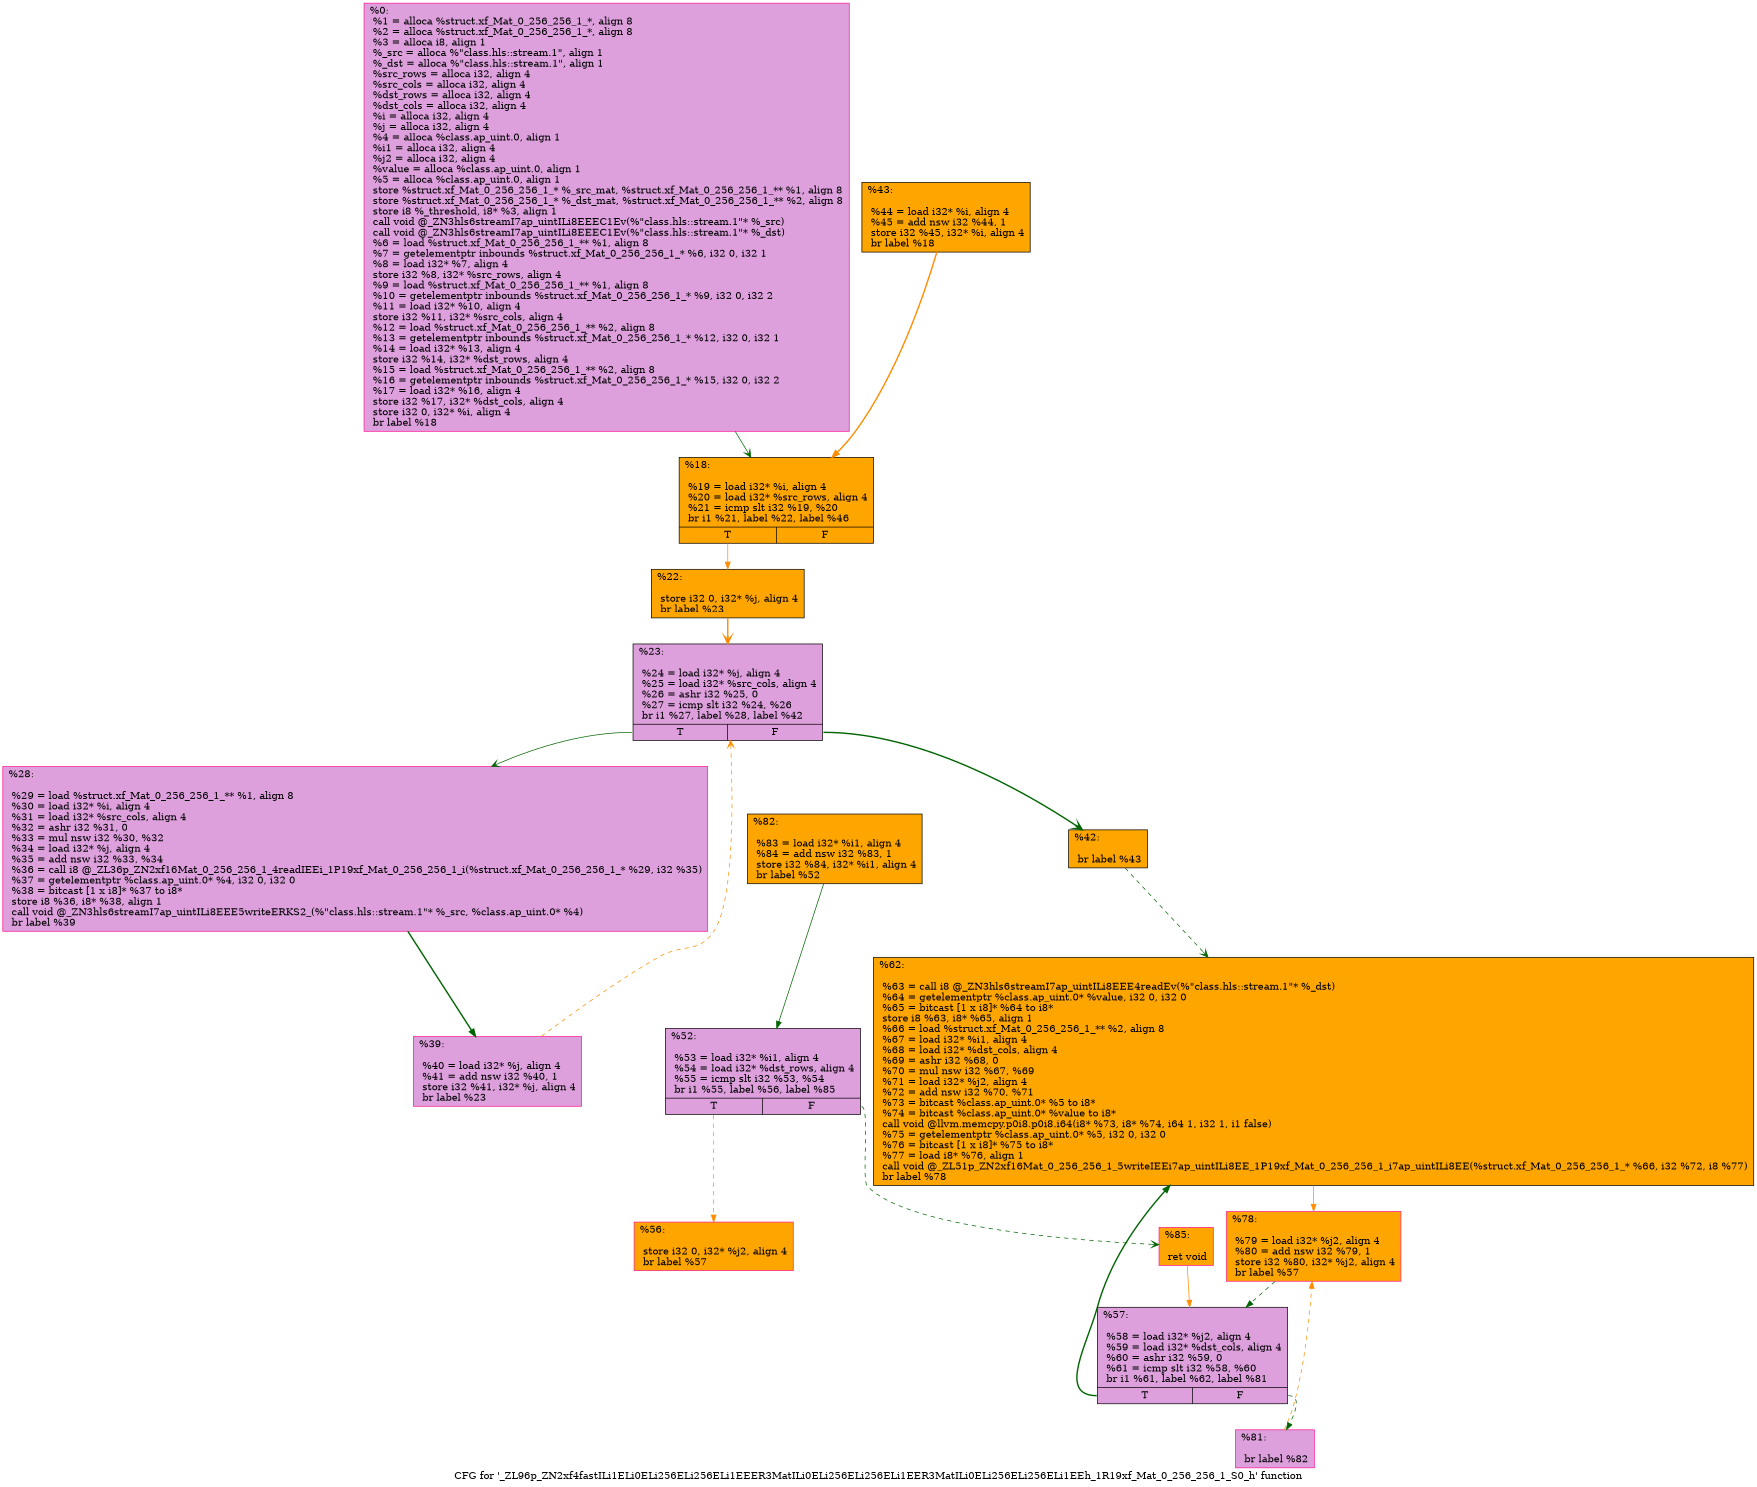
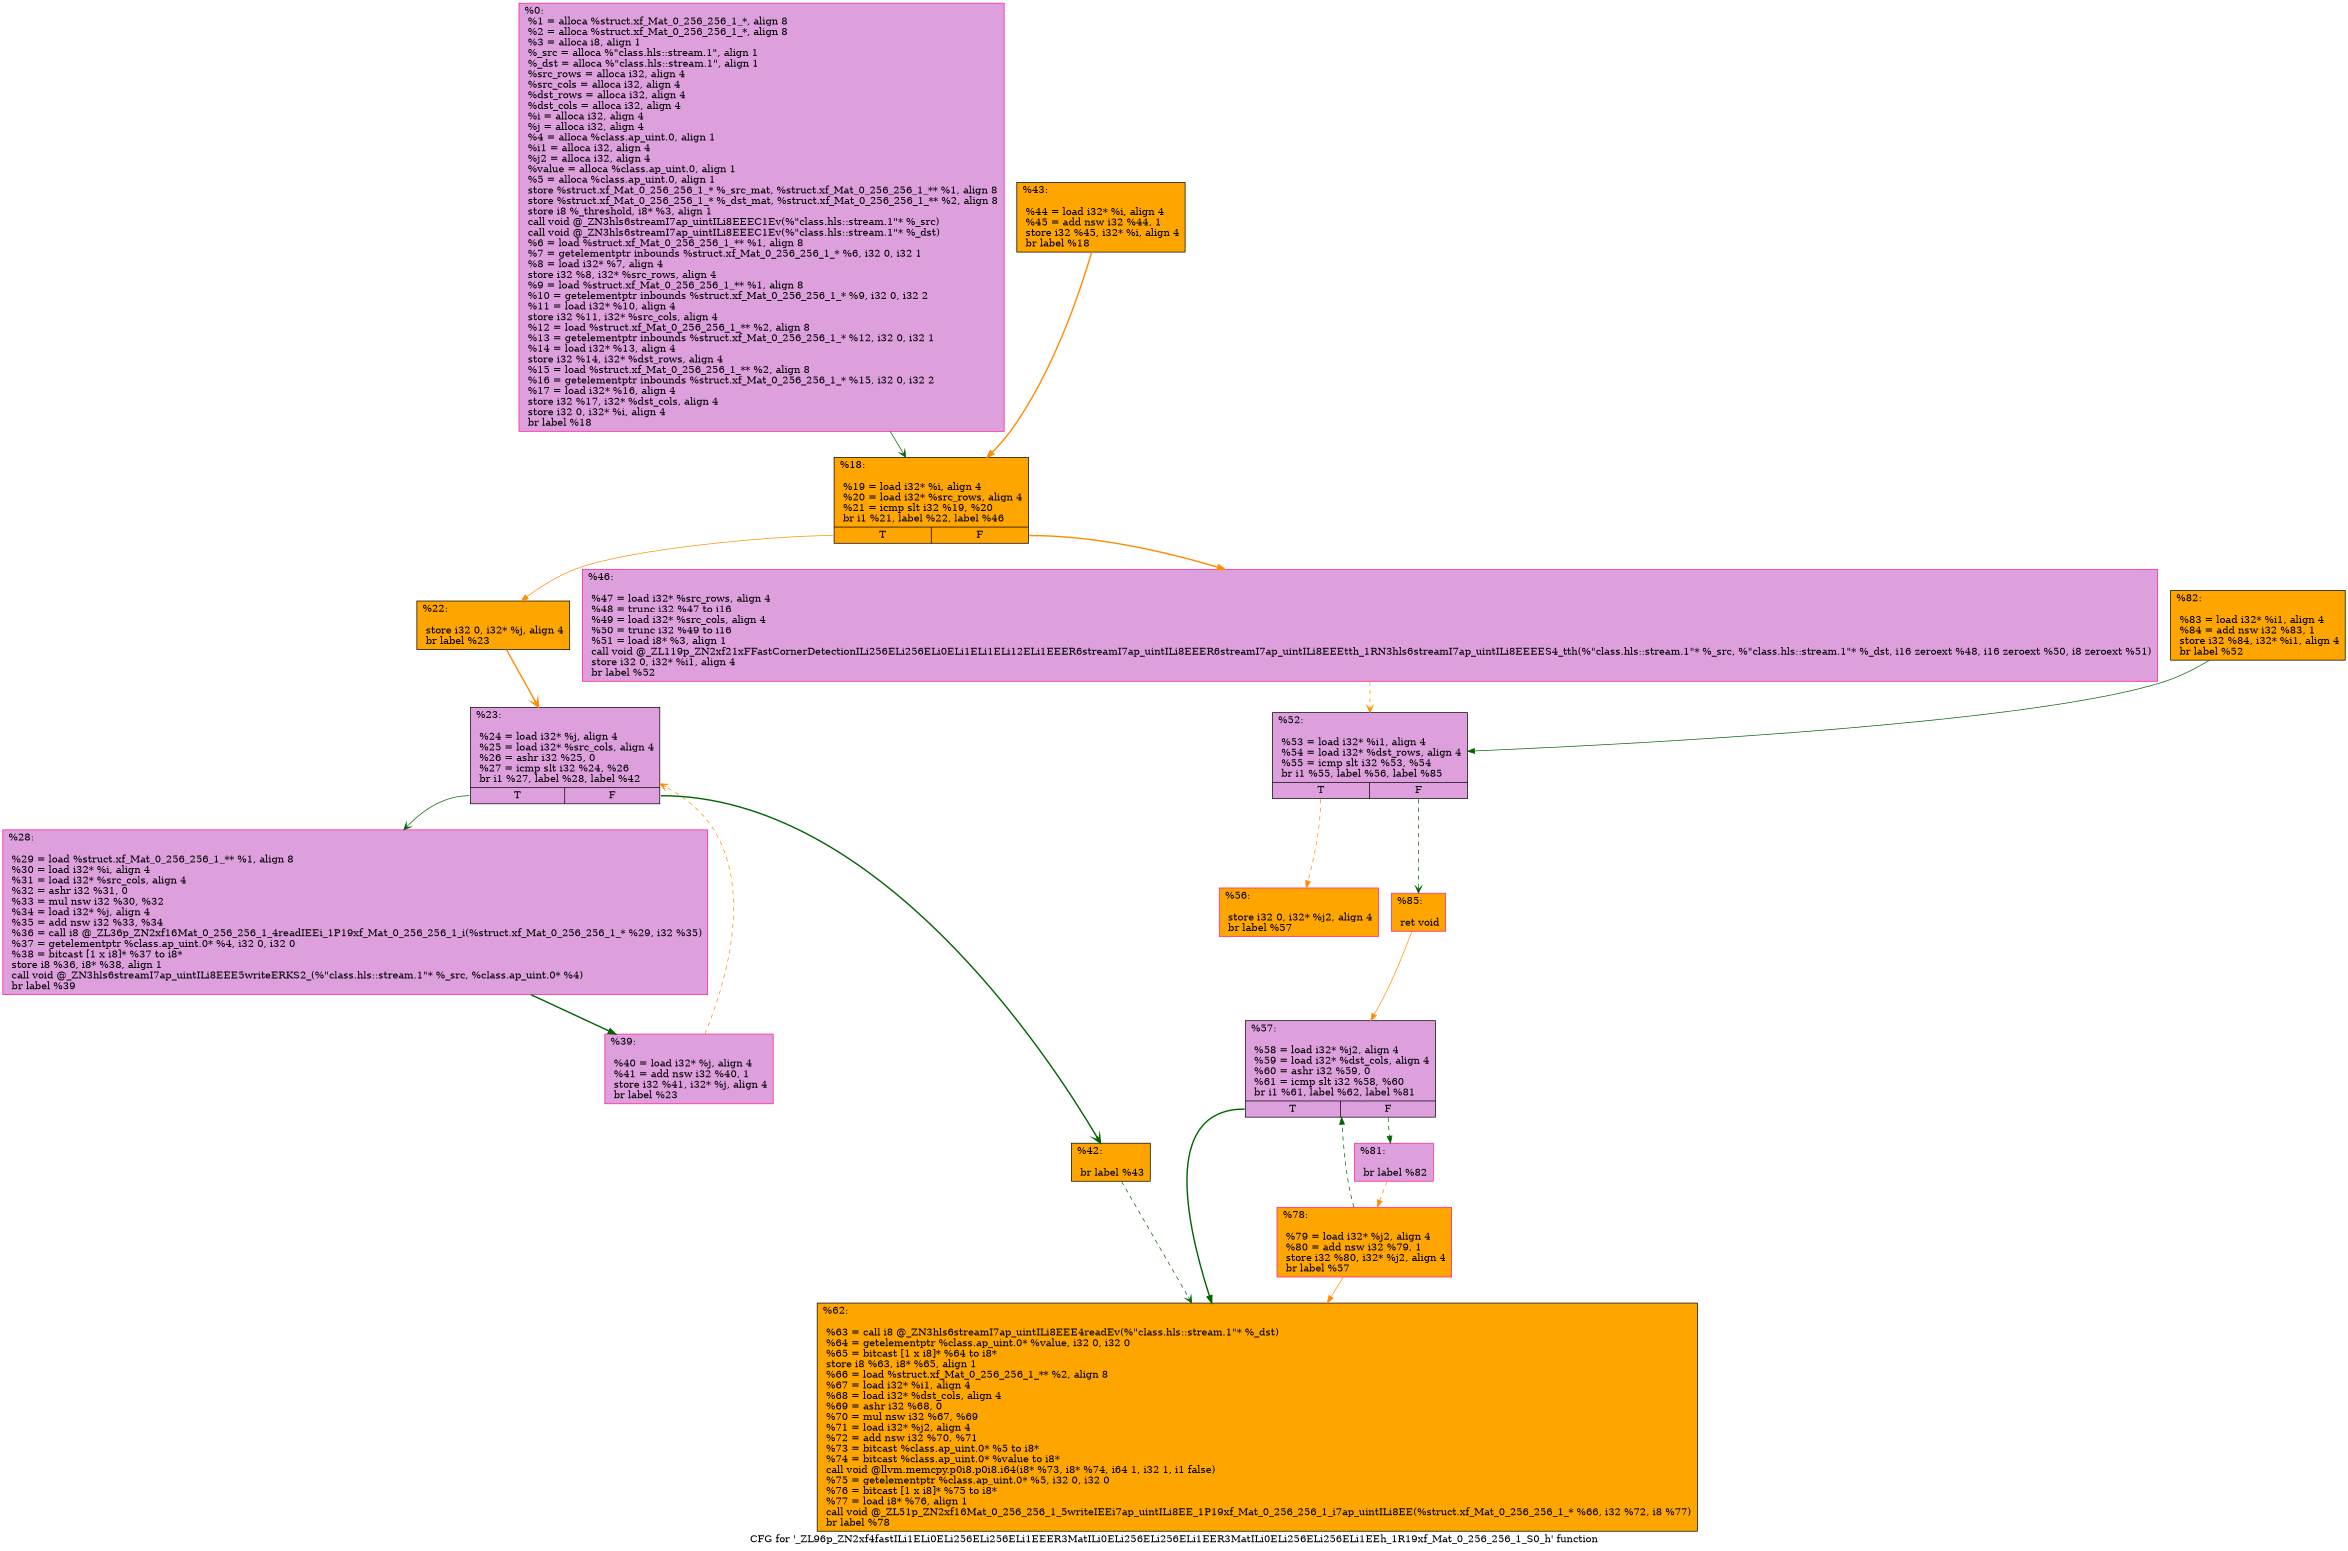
none -> (1370, 625)
(1314, 1195) -> (1337, 1287)
